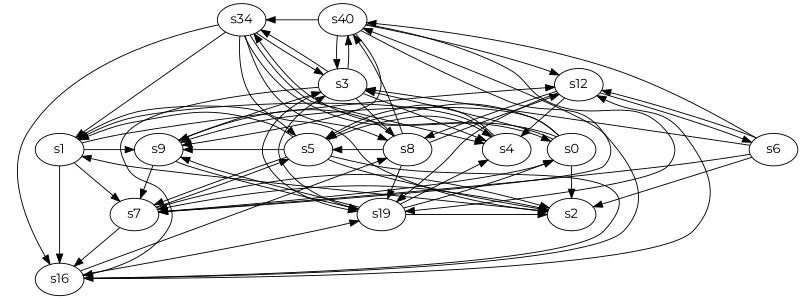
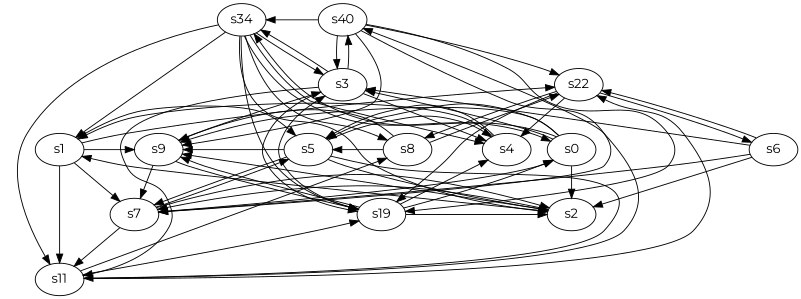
(573, 57) -> none
(579, 85) -> (579, 85)
(384, 86) -> none
(218, 113) -> none
(372, 114) -> none
none -> (298, 172)
(396, 178) -> (262, 144)
(60, 279) -> (60, 279)
